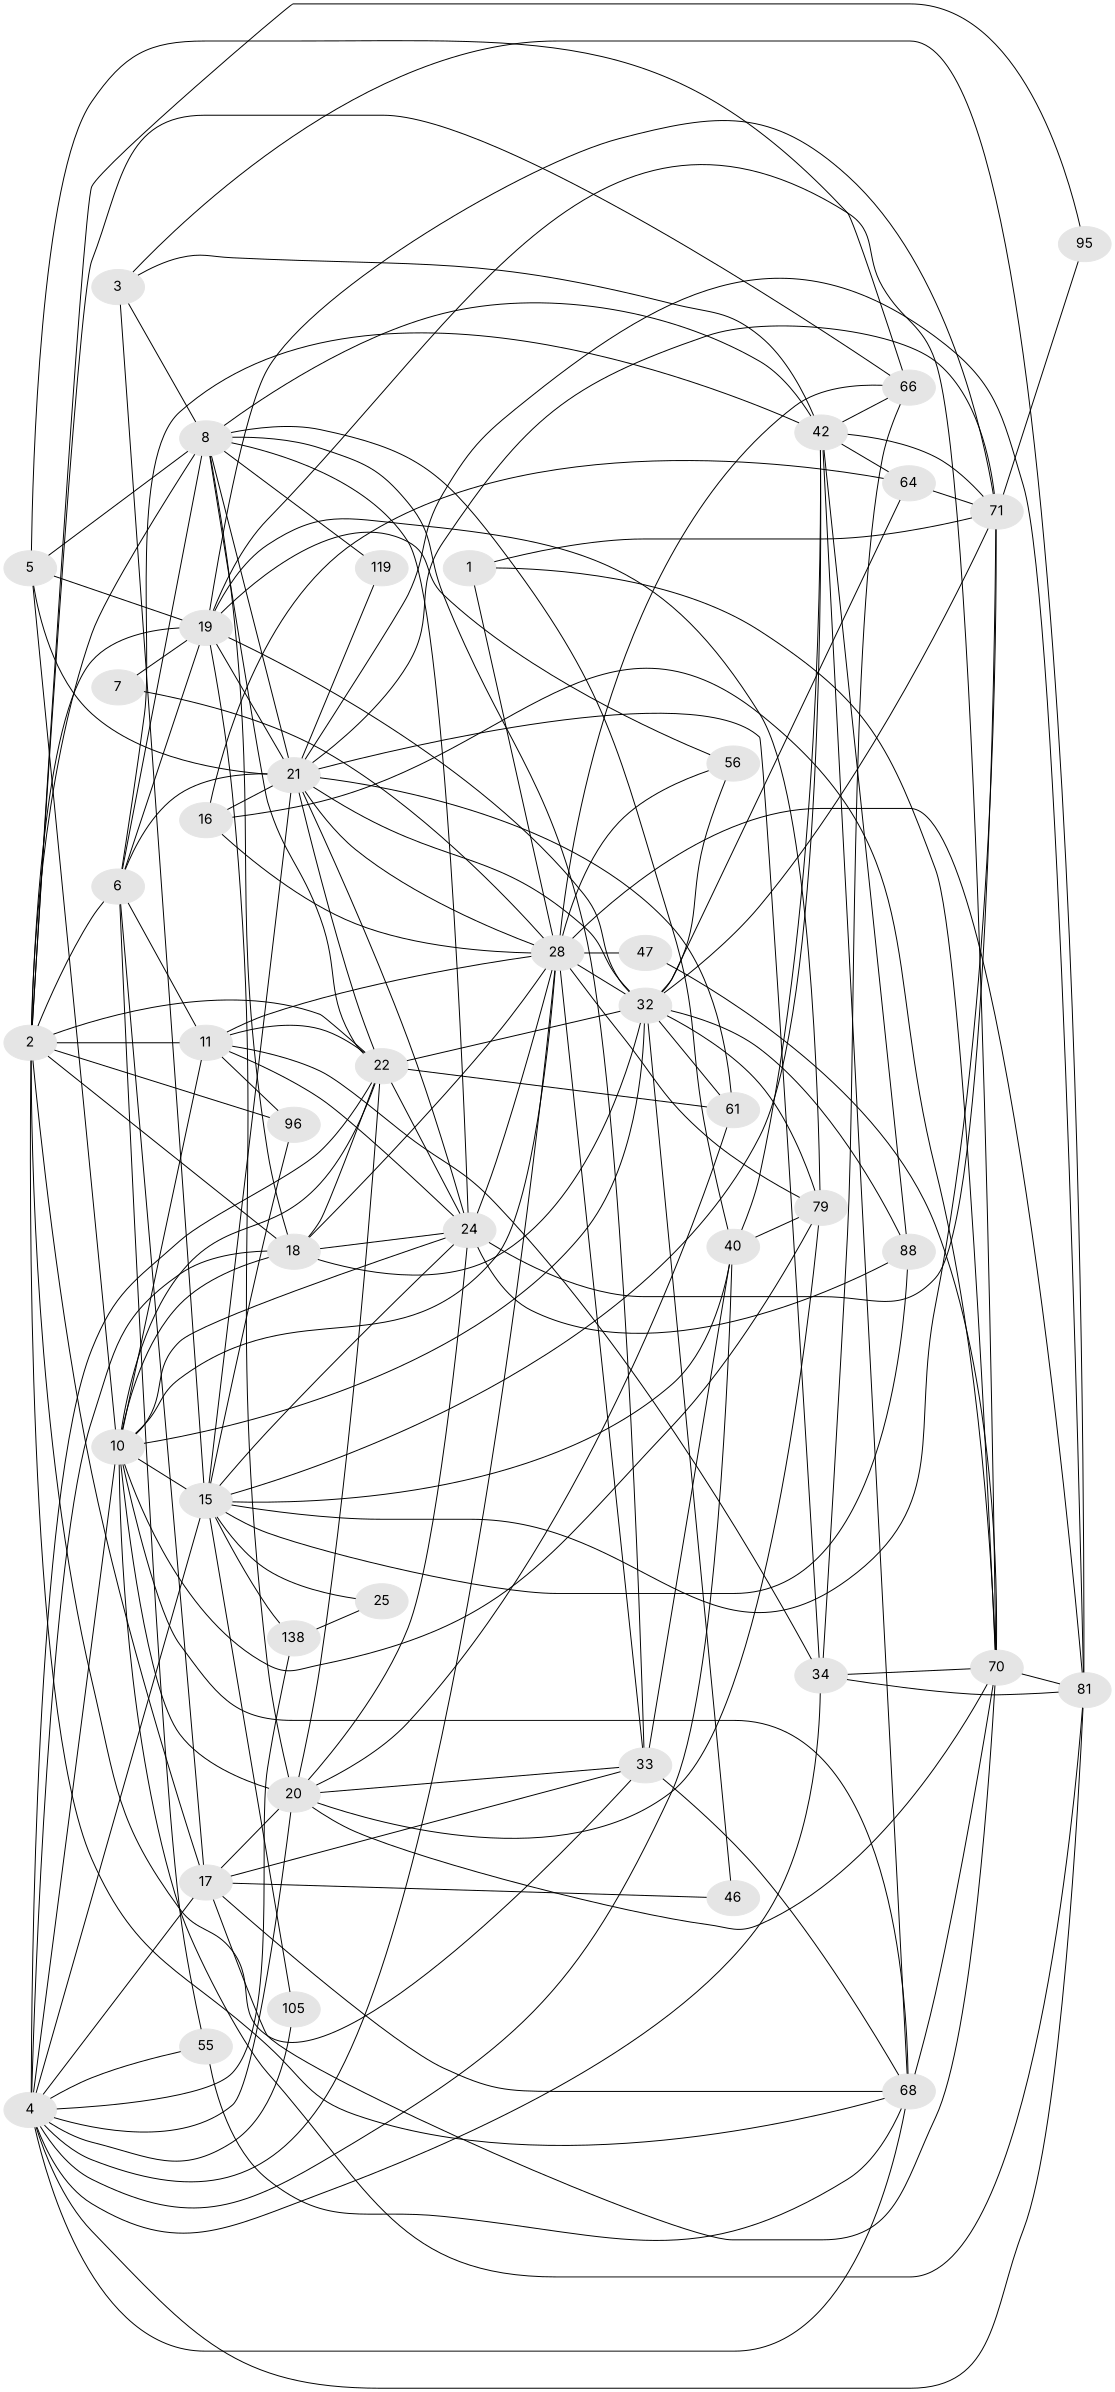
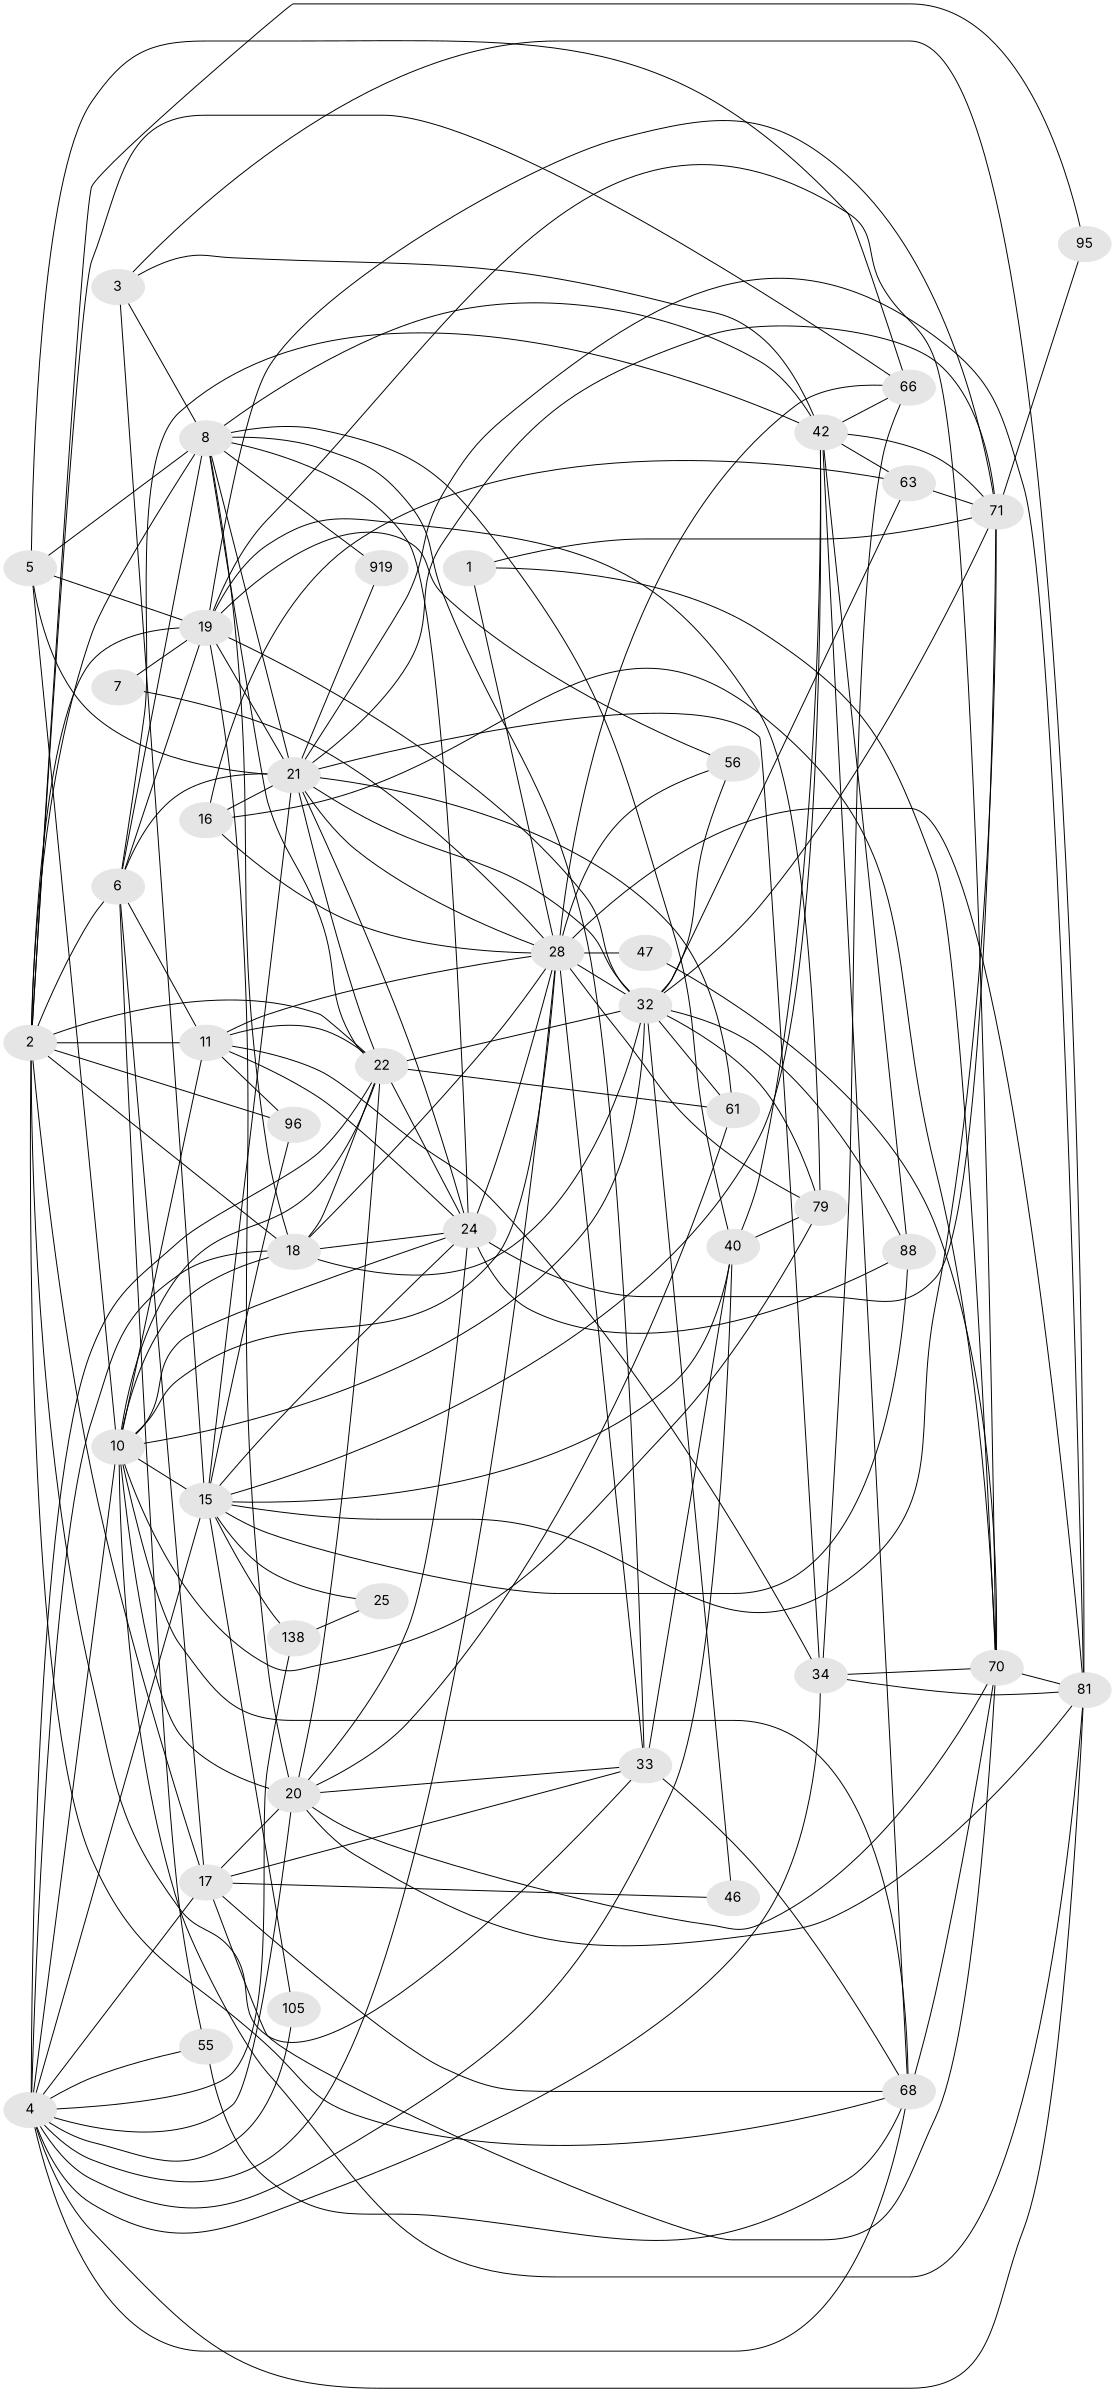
(909, 483) -> (909, 483)
(382, 568) -> (382, 568)
(728, 1696) -> (713, 1940)
